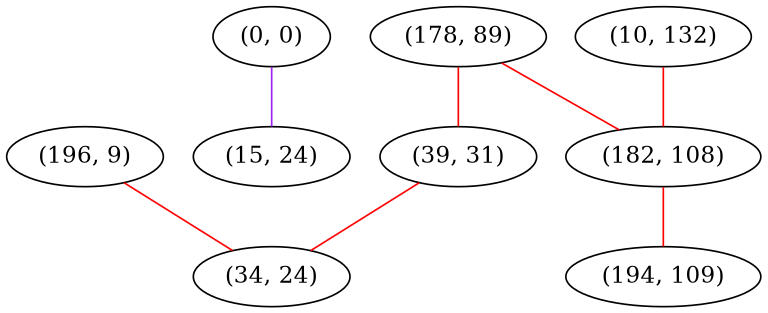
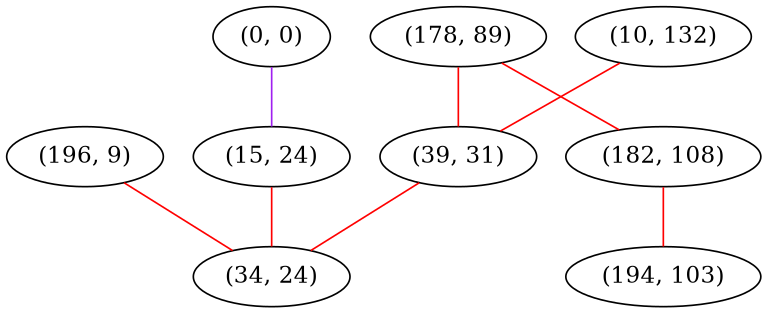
(663, 97) -> (572, 90)
none -> (272, 217)
(663, 277) -> (663, 277)
